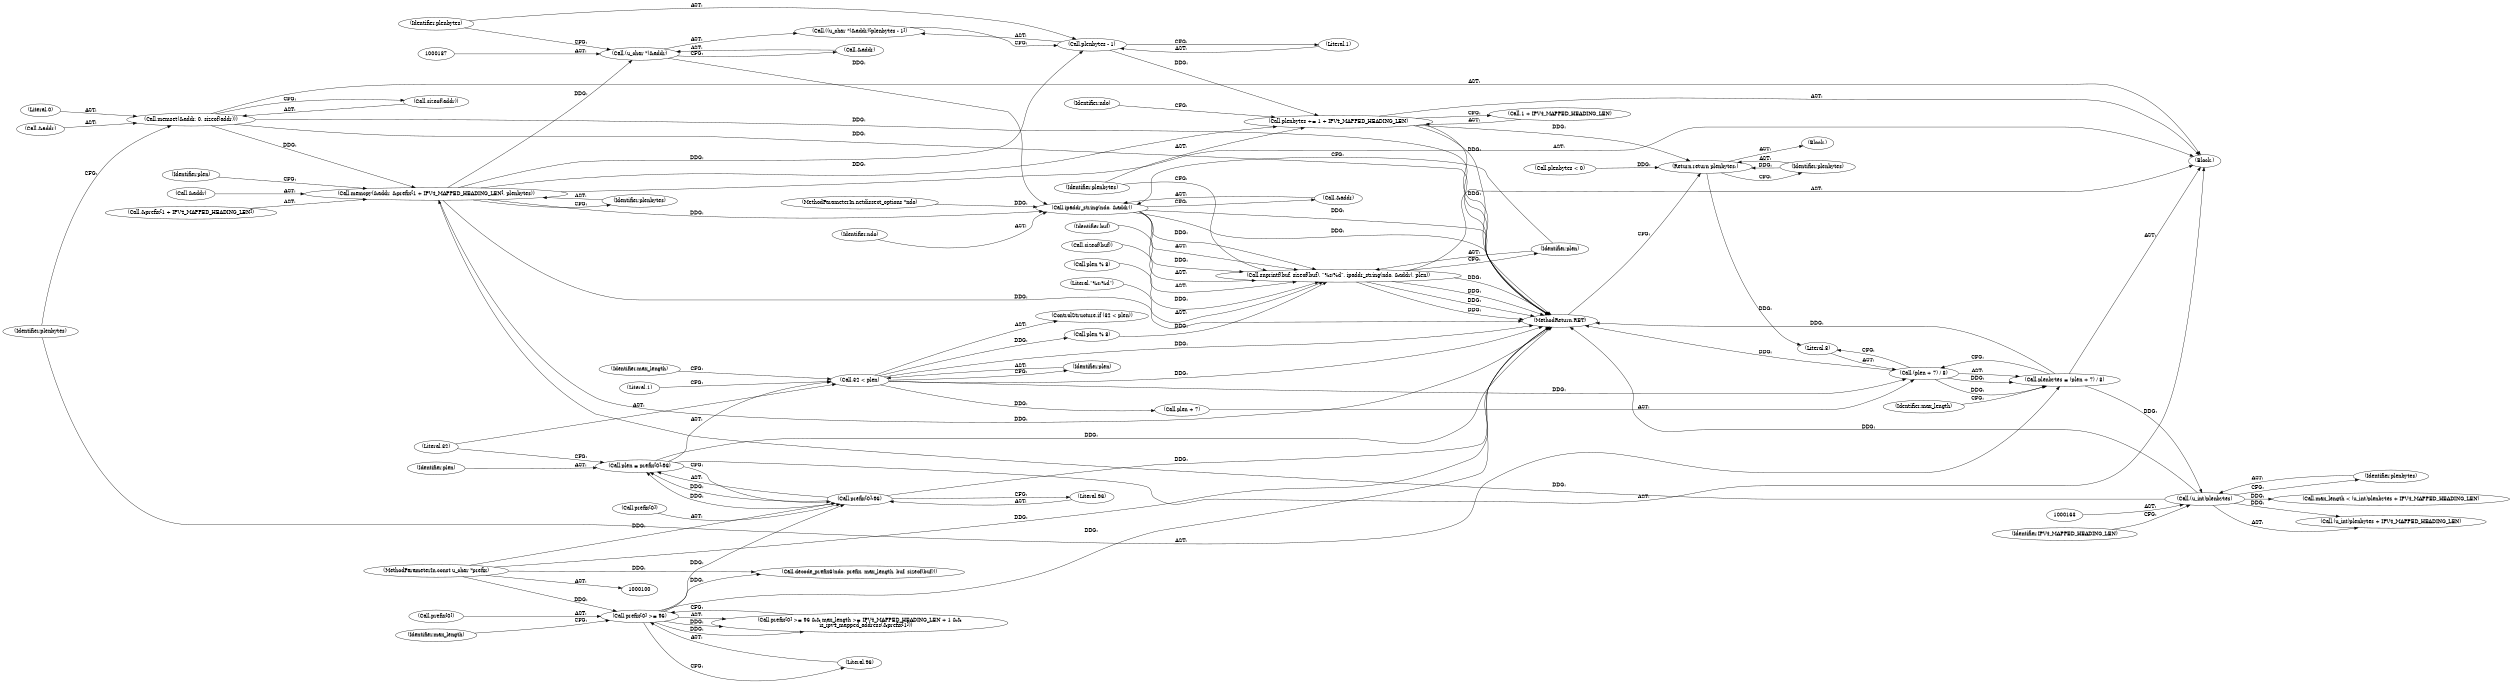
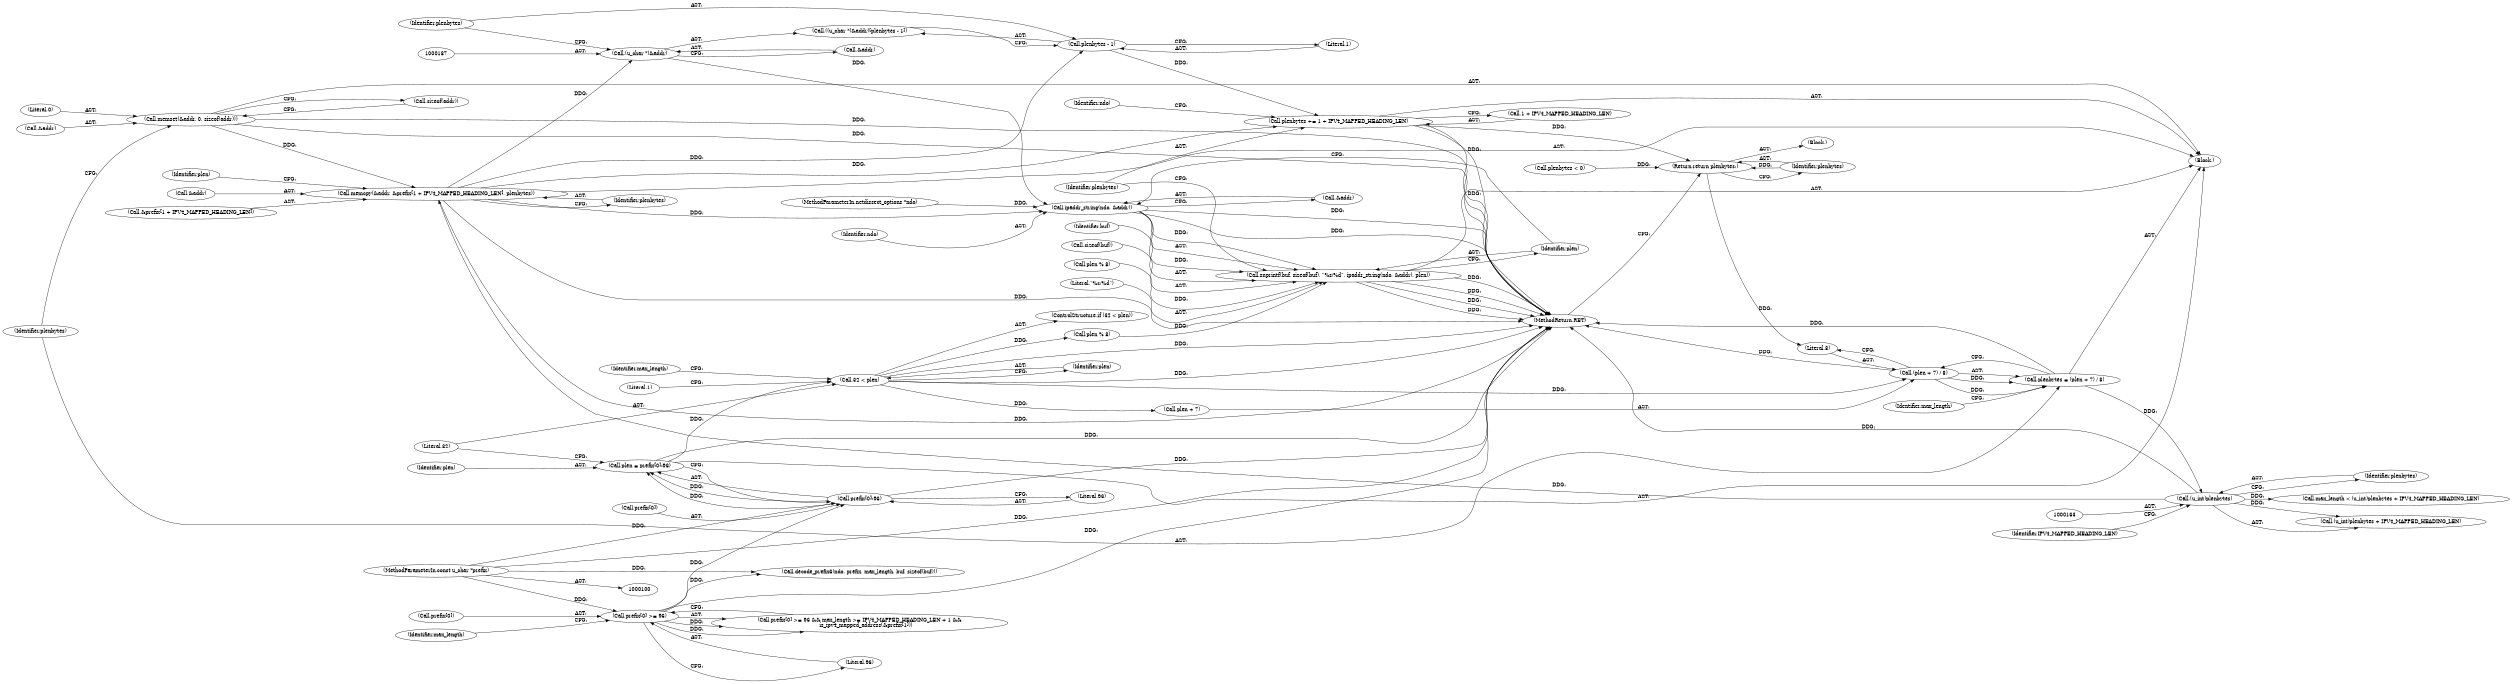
(291, 110) -> (291, 110)
(698, 419) -> (698, 419)
